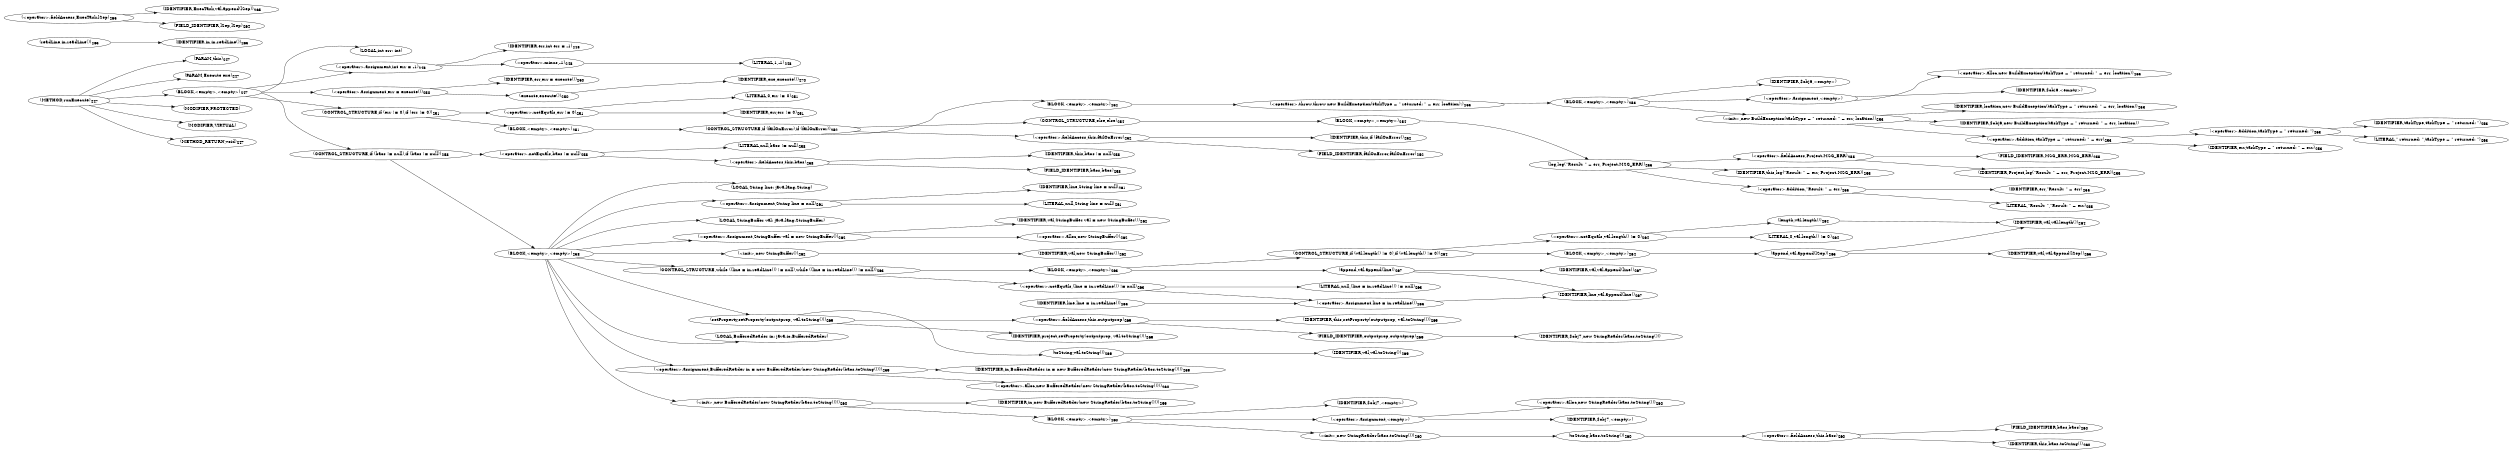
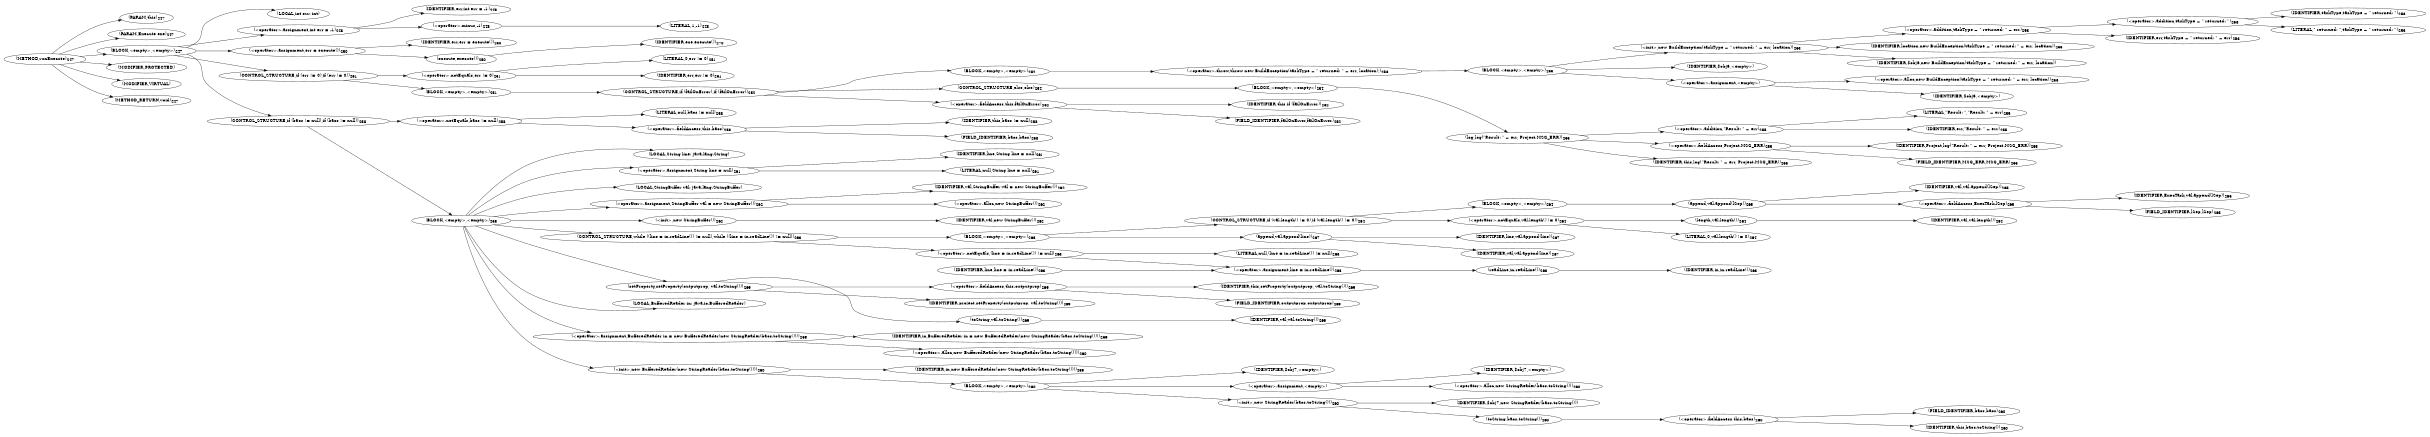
(246, 26) -> (2217, 212)
(1933, 243) -> (1832, 204)
(1490, 299) -> (1417, 270)
(1478, 337) -> (1395, 403)
